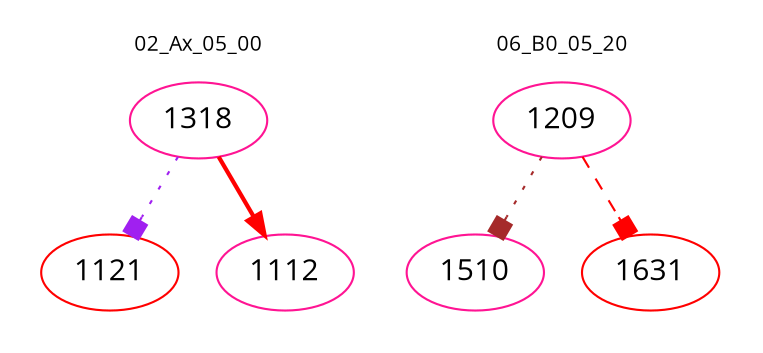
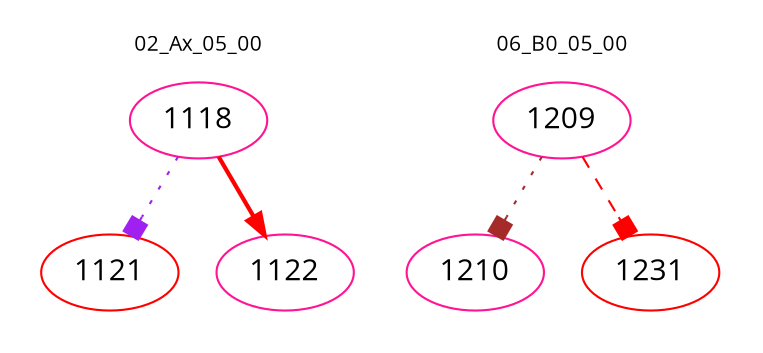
(563, 45) -> (563, 45)
(199, 120) -> (199, 120)
(285, 273) -> (285, 273)
(475, 273) -> (475, 273)
(651, 273) -> (651, 273)
